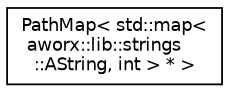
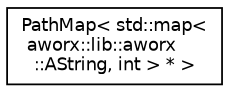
(115, 46) -> (115, 46)
